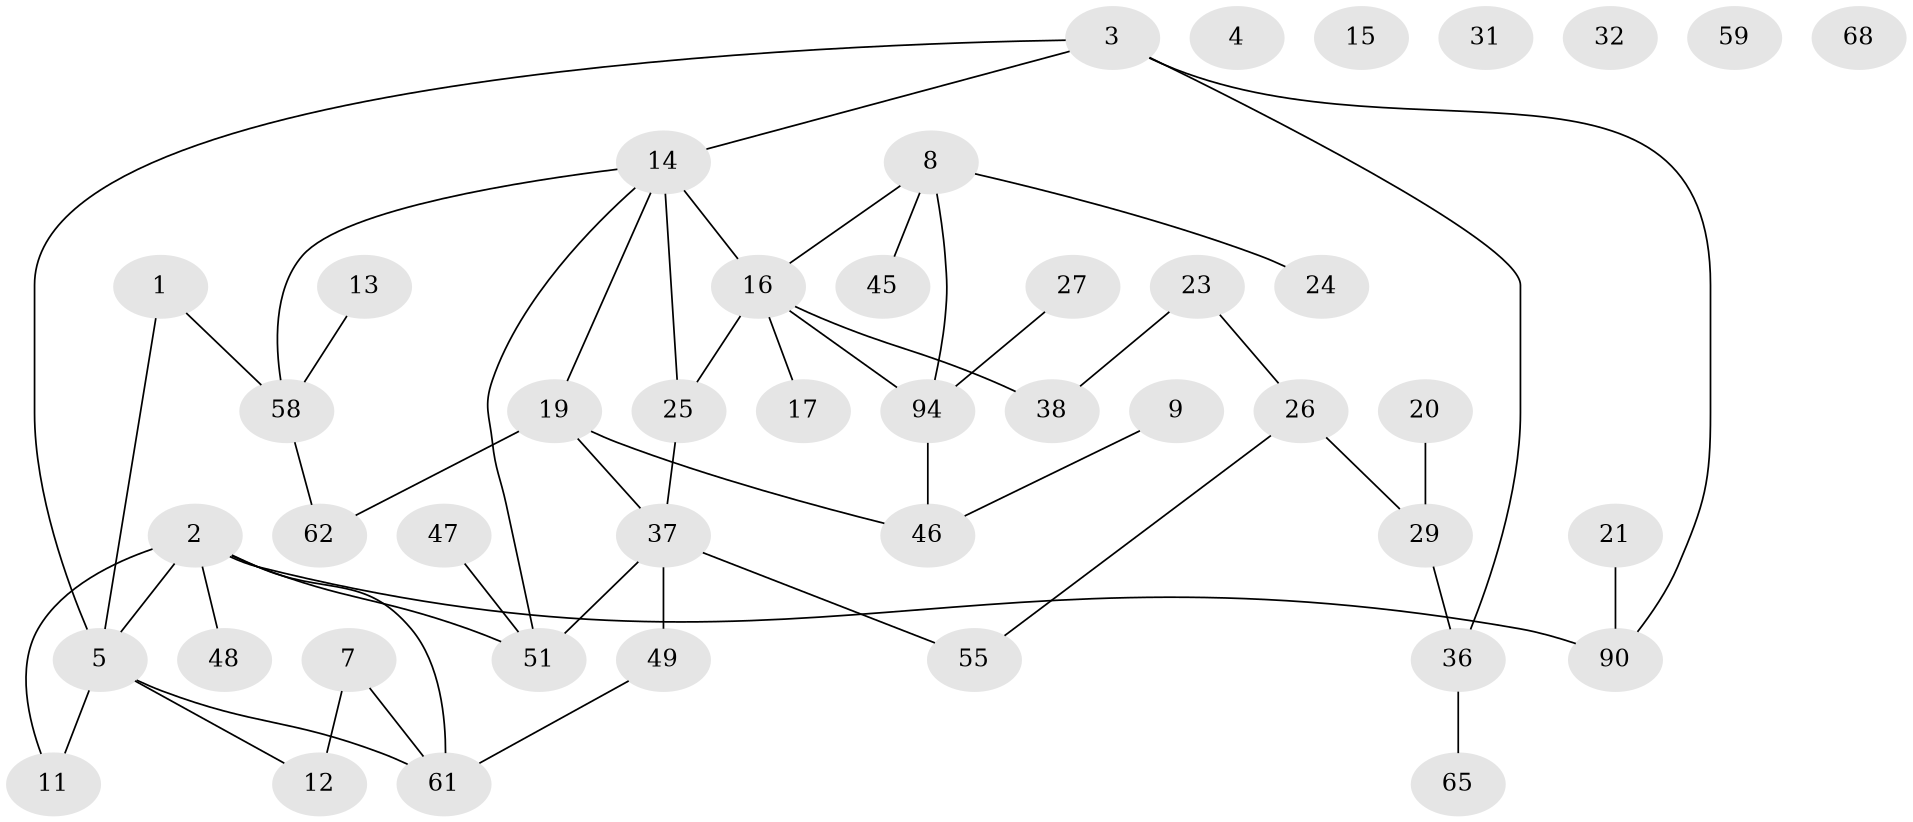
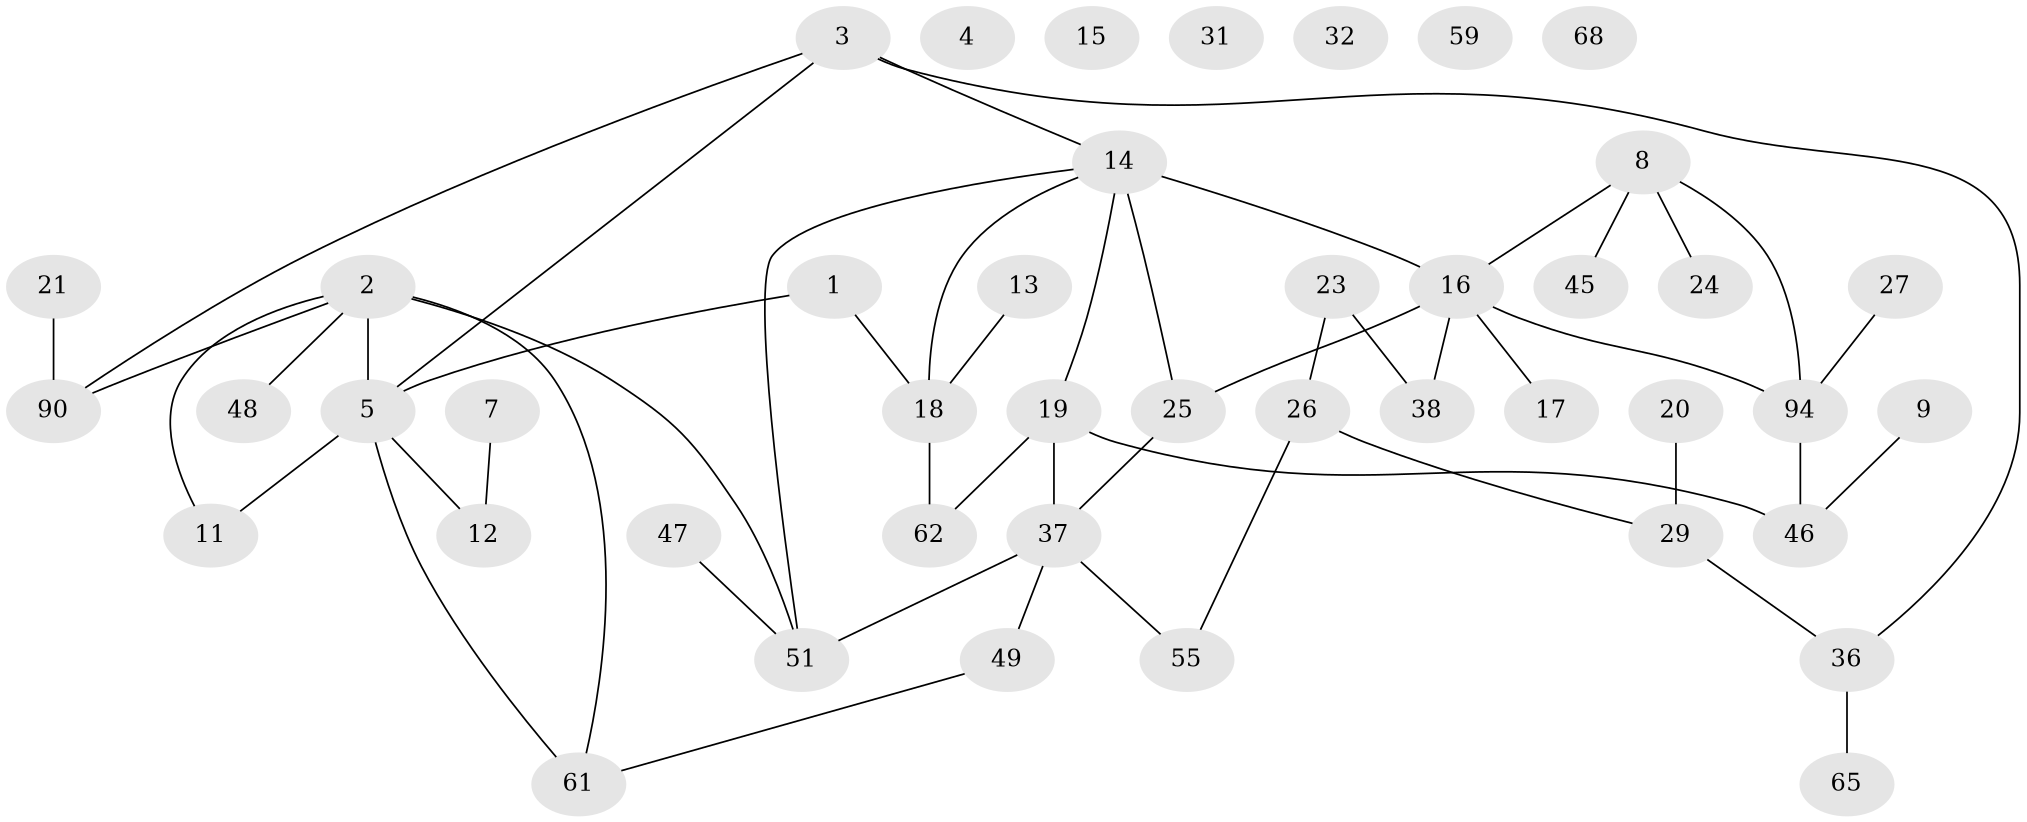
(287, 411) -> (930, 411)
(397, 722) -> none
